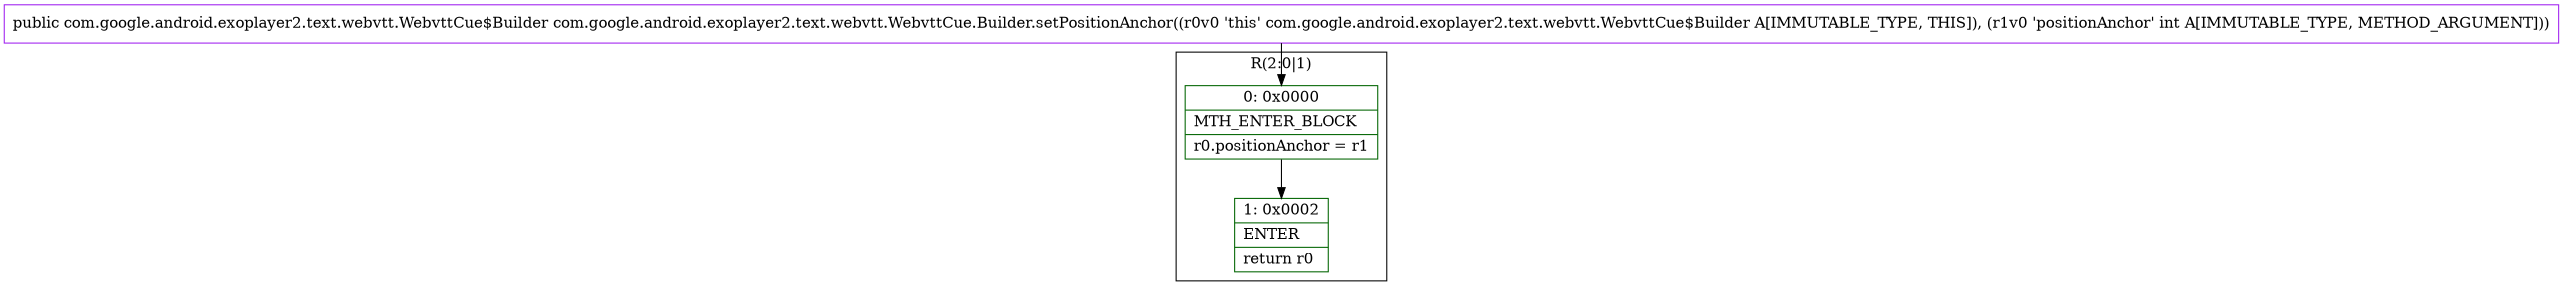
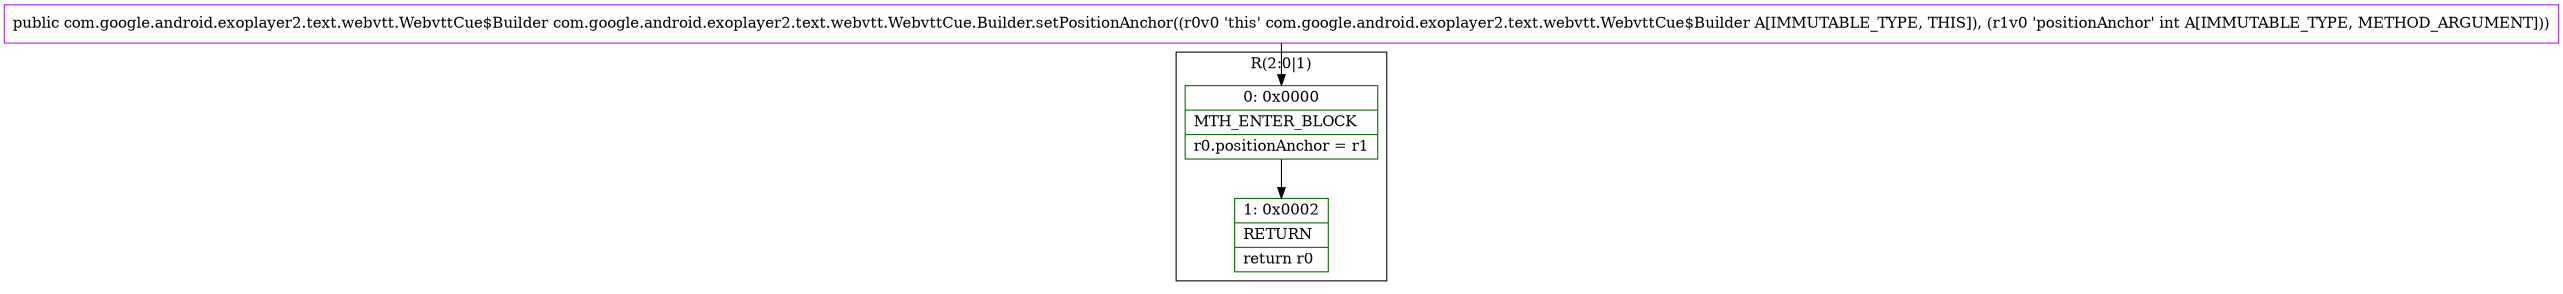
(1271, 235) -> (1278, 235)
